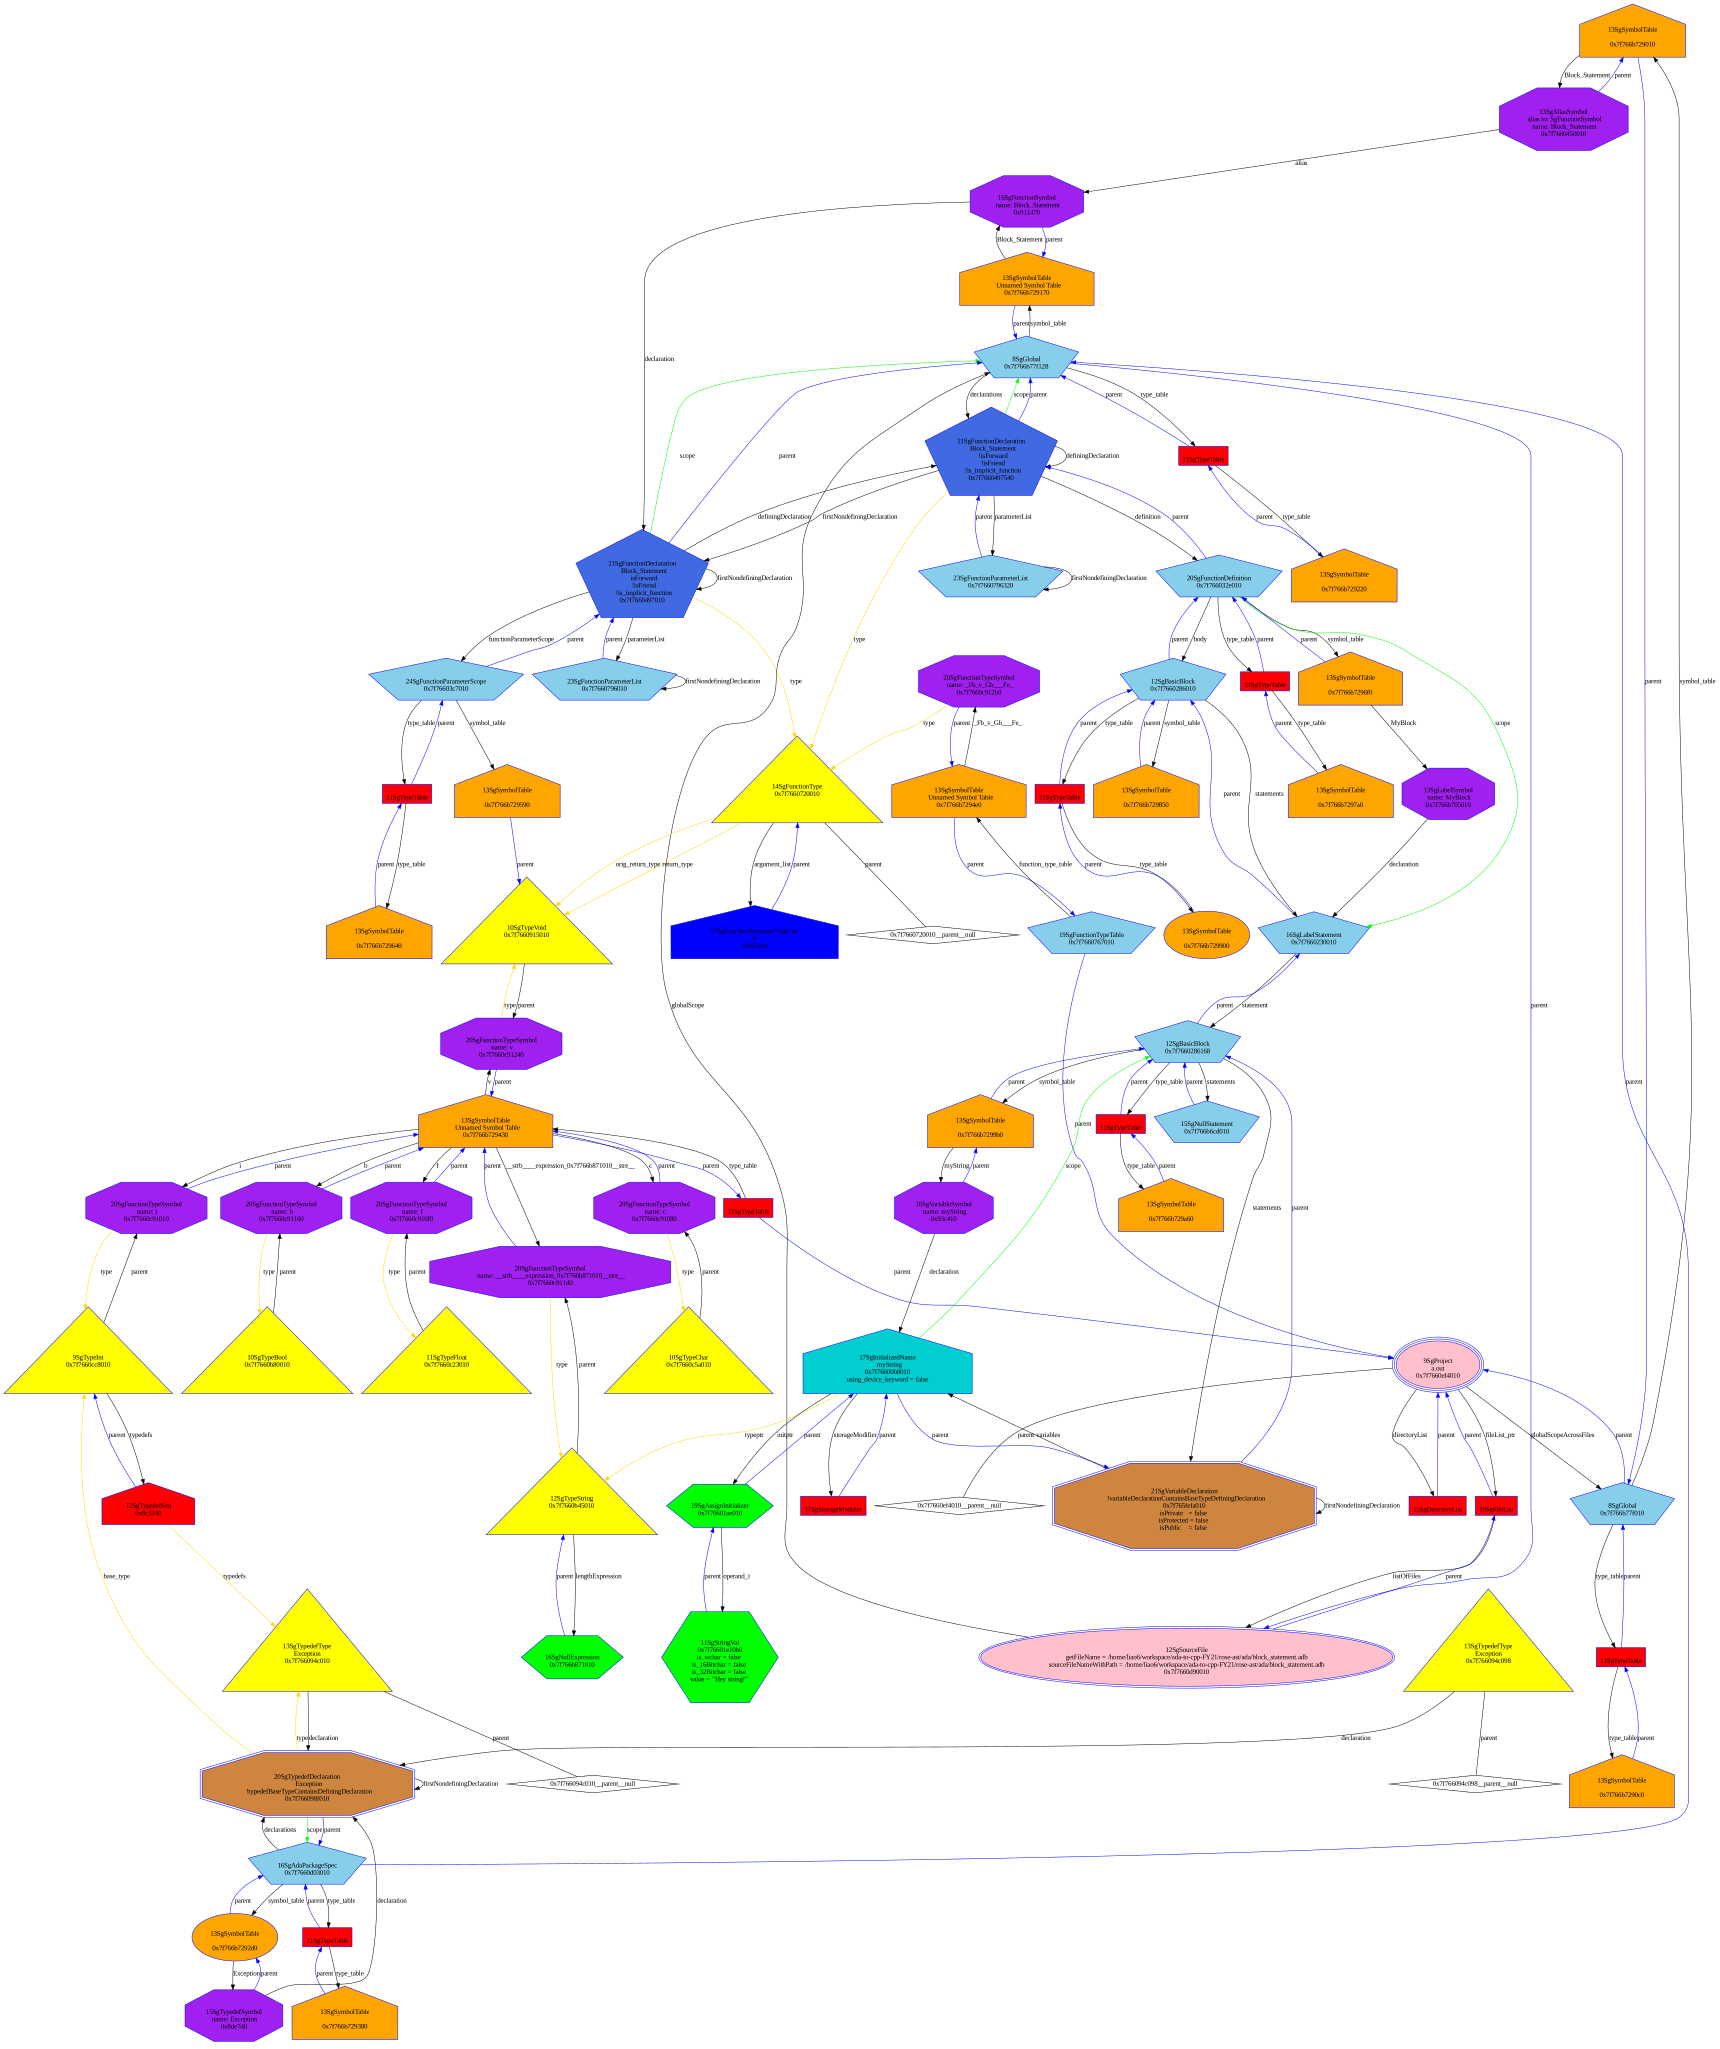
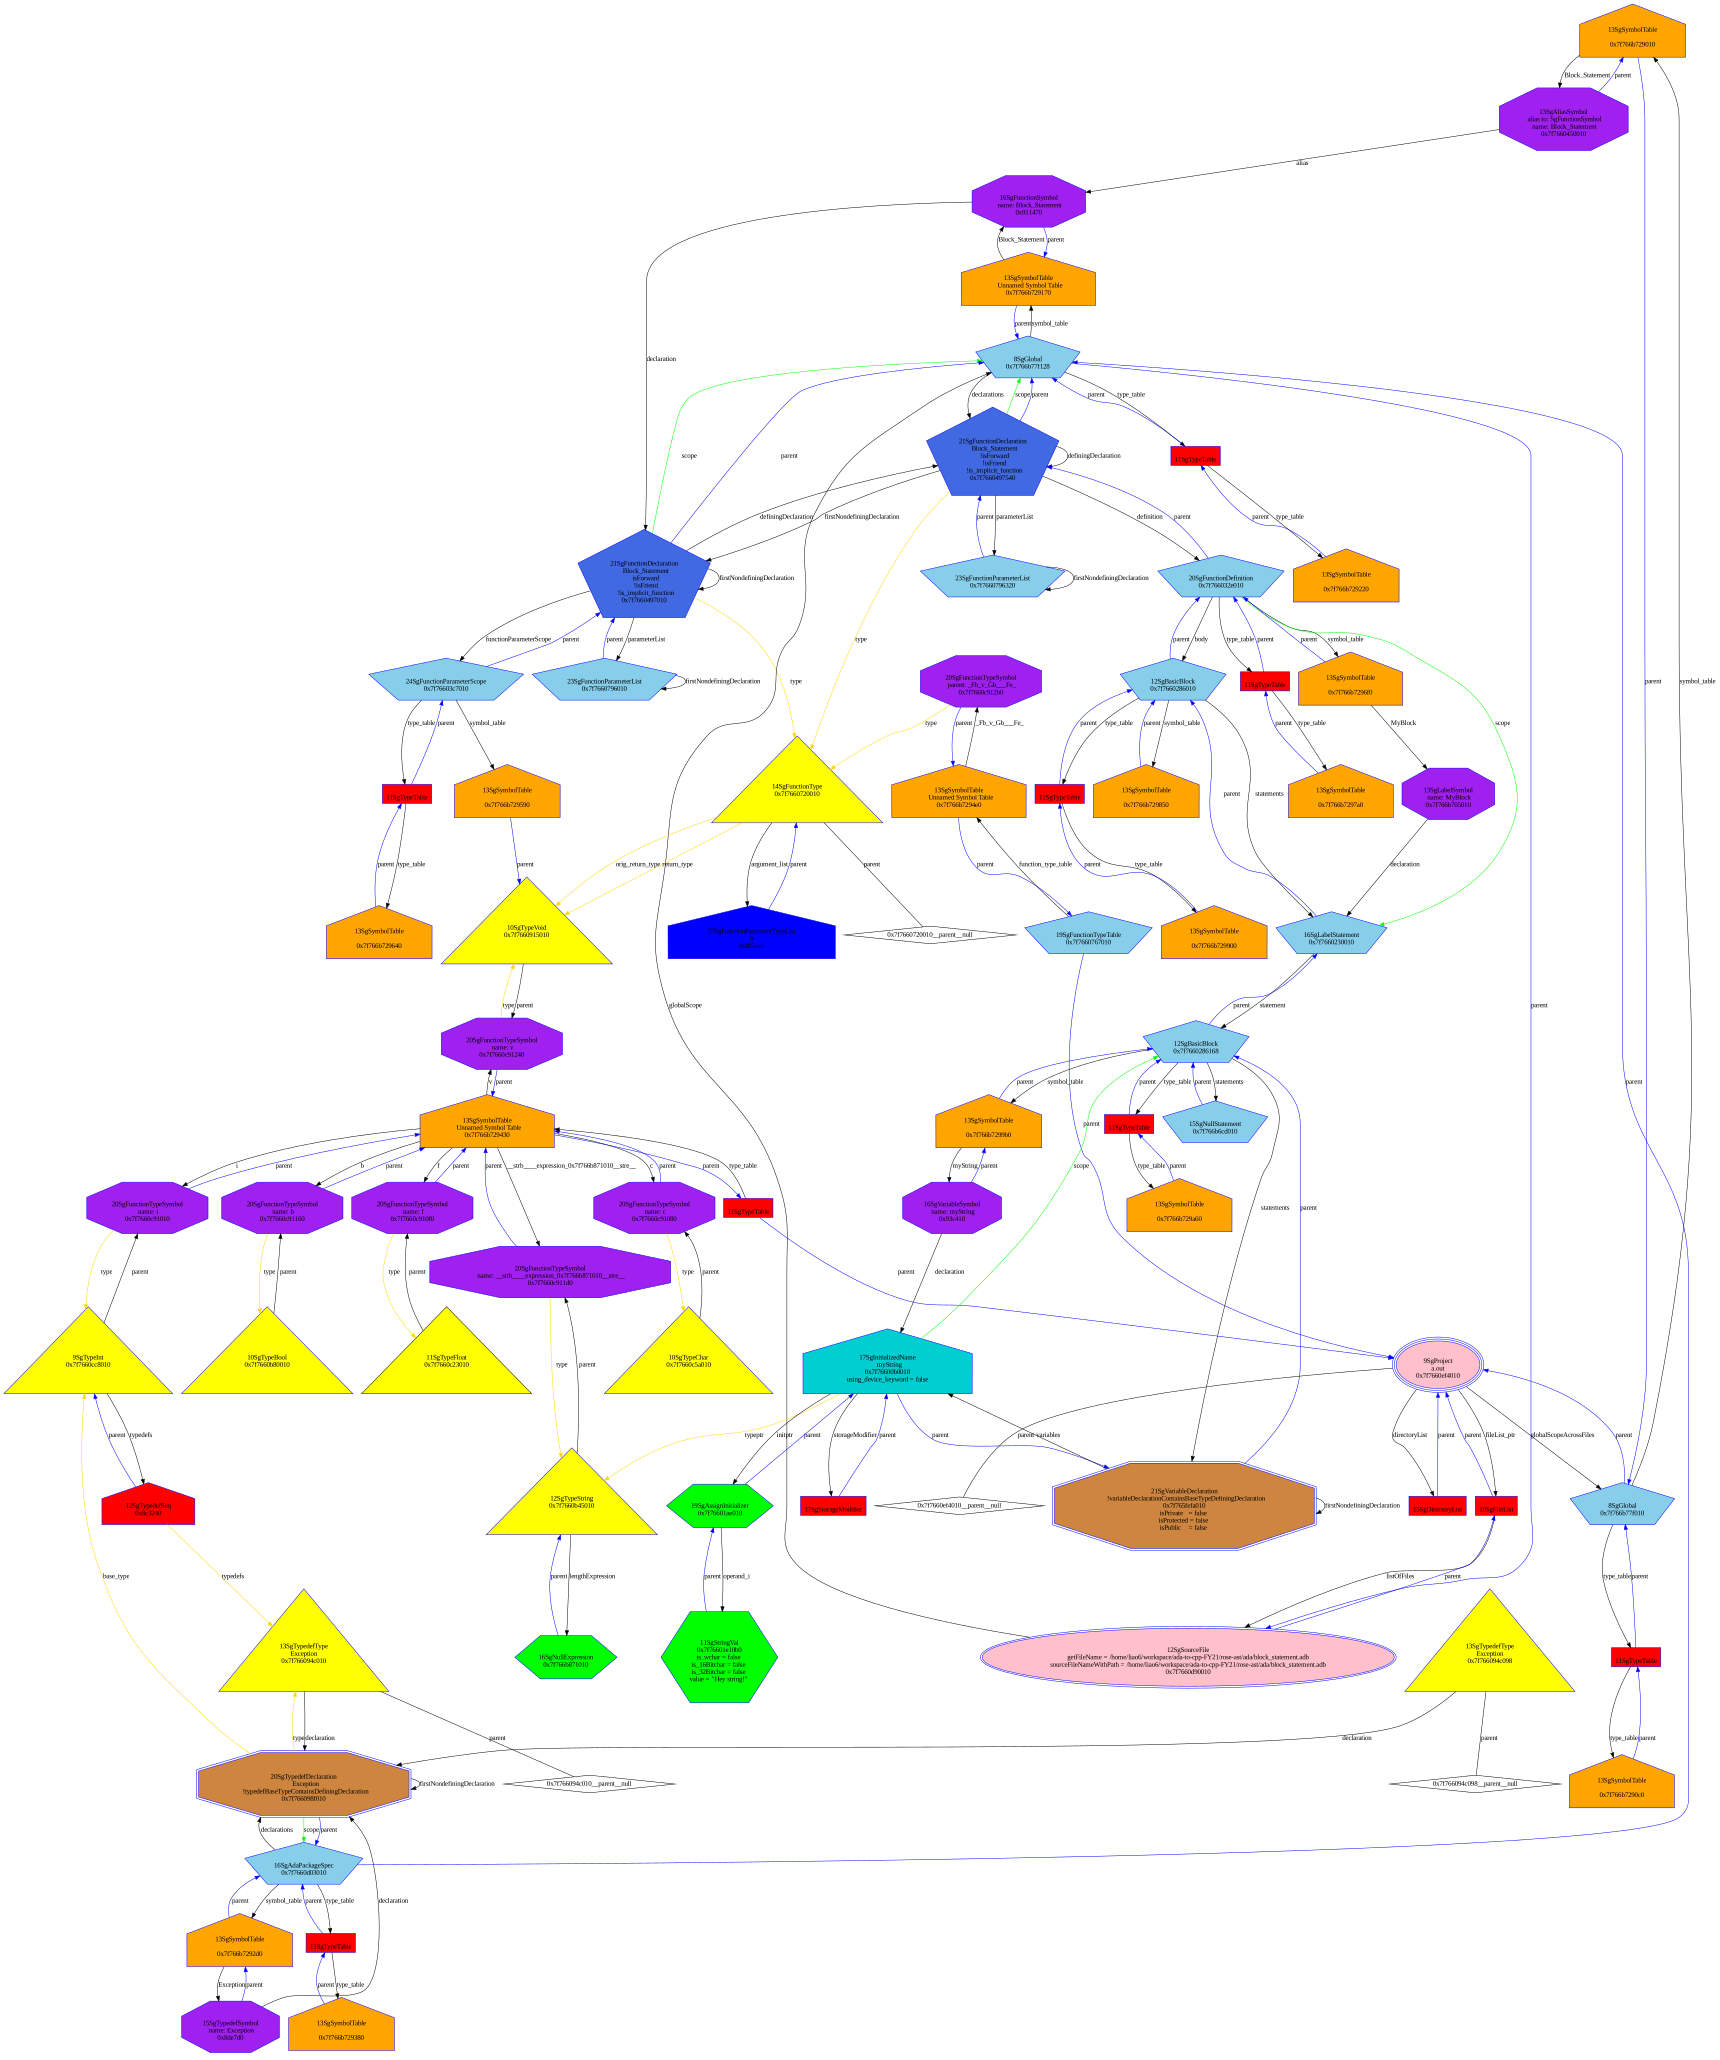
(979, 681) -> (981, 681)
(1207, 935) -> (1214, 935)
(447, 1365) -> (447, 1365)
(235, 1937) -> (240, 1943)
